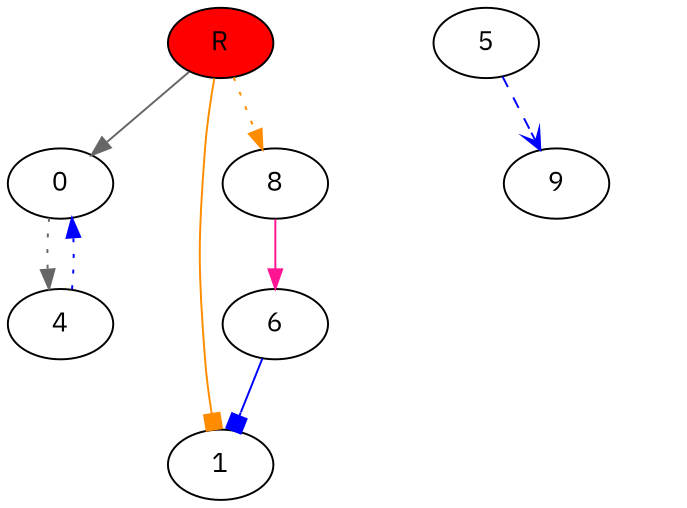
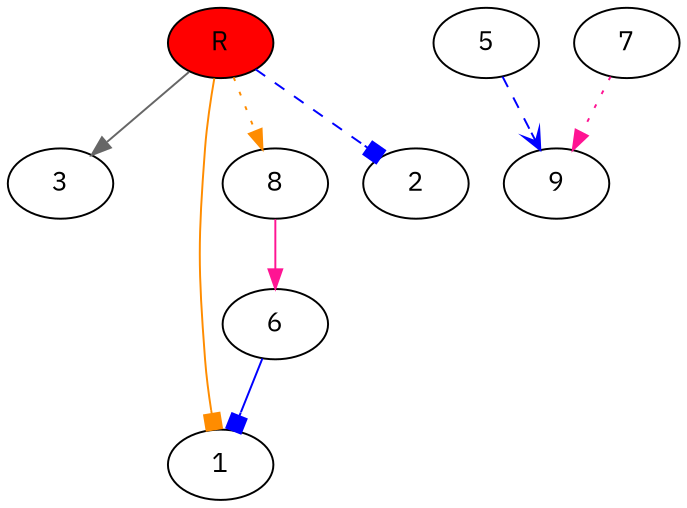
none -> (627, 43)
(61, 184) -> (61, 184)
none -> (416, 184)
(61, 324) -> none
